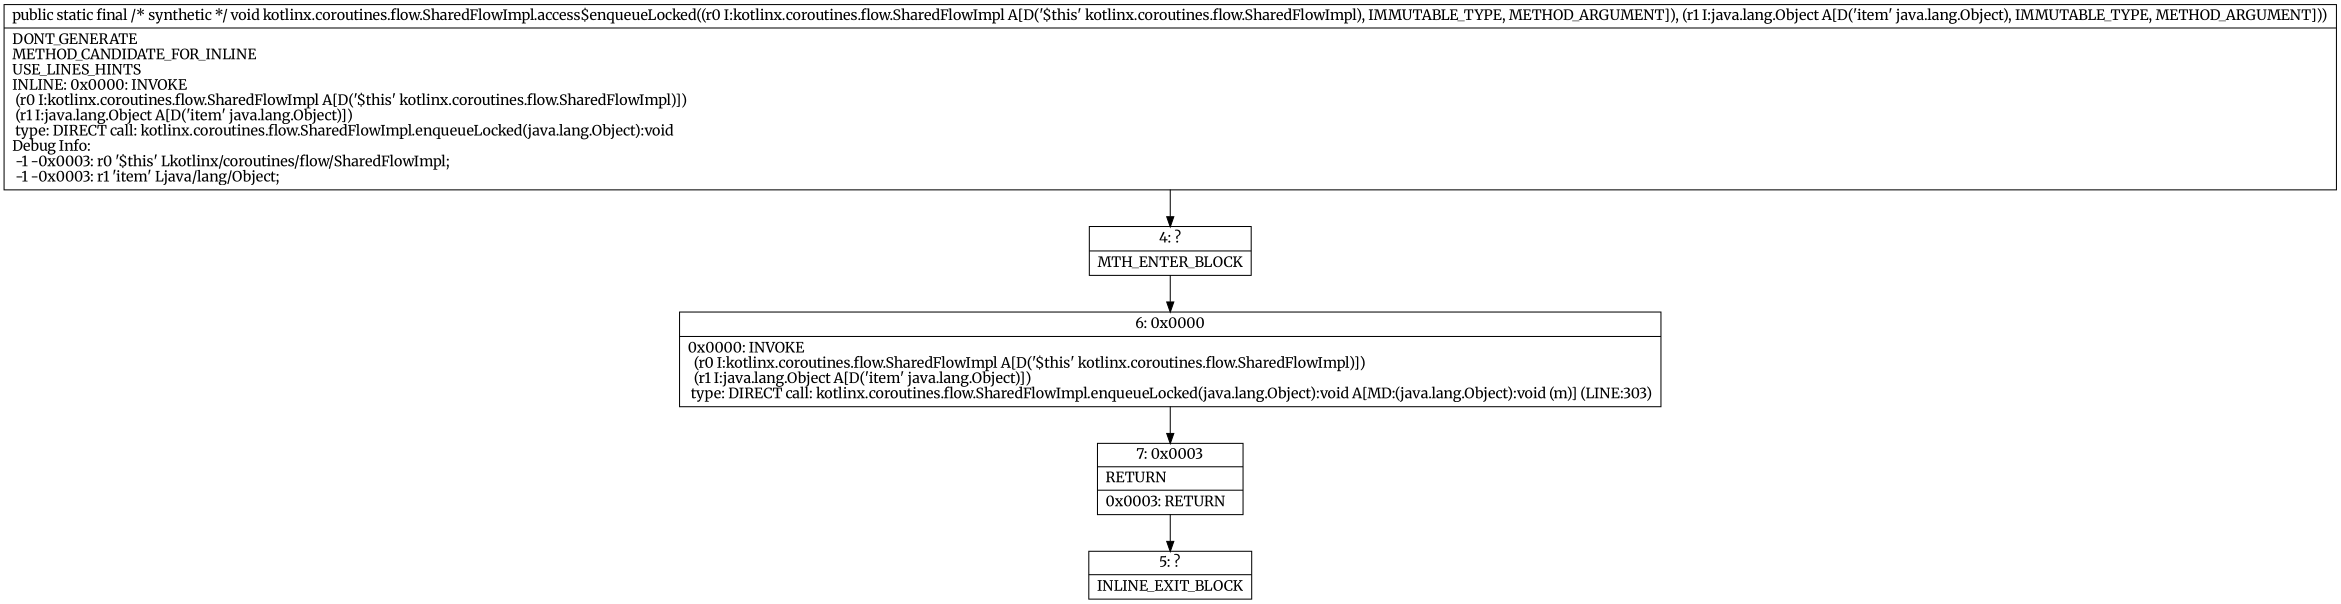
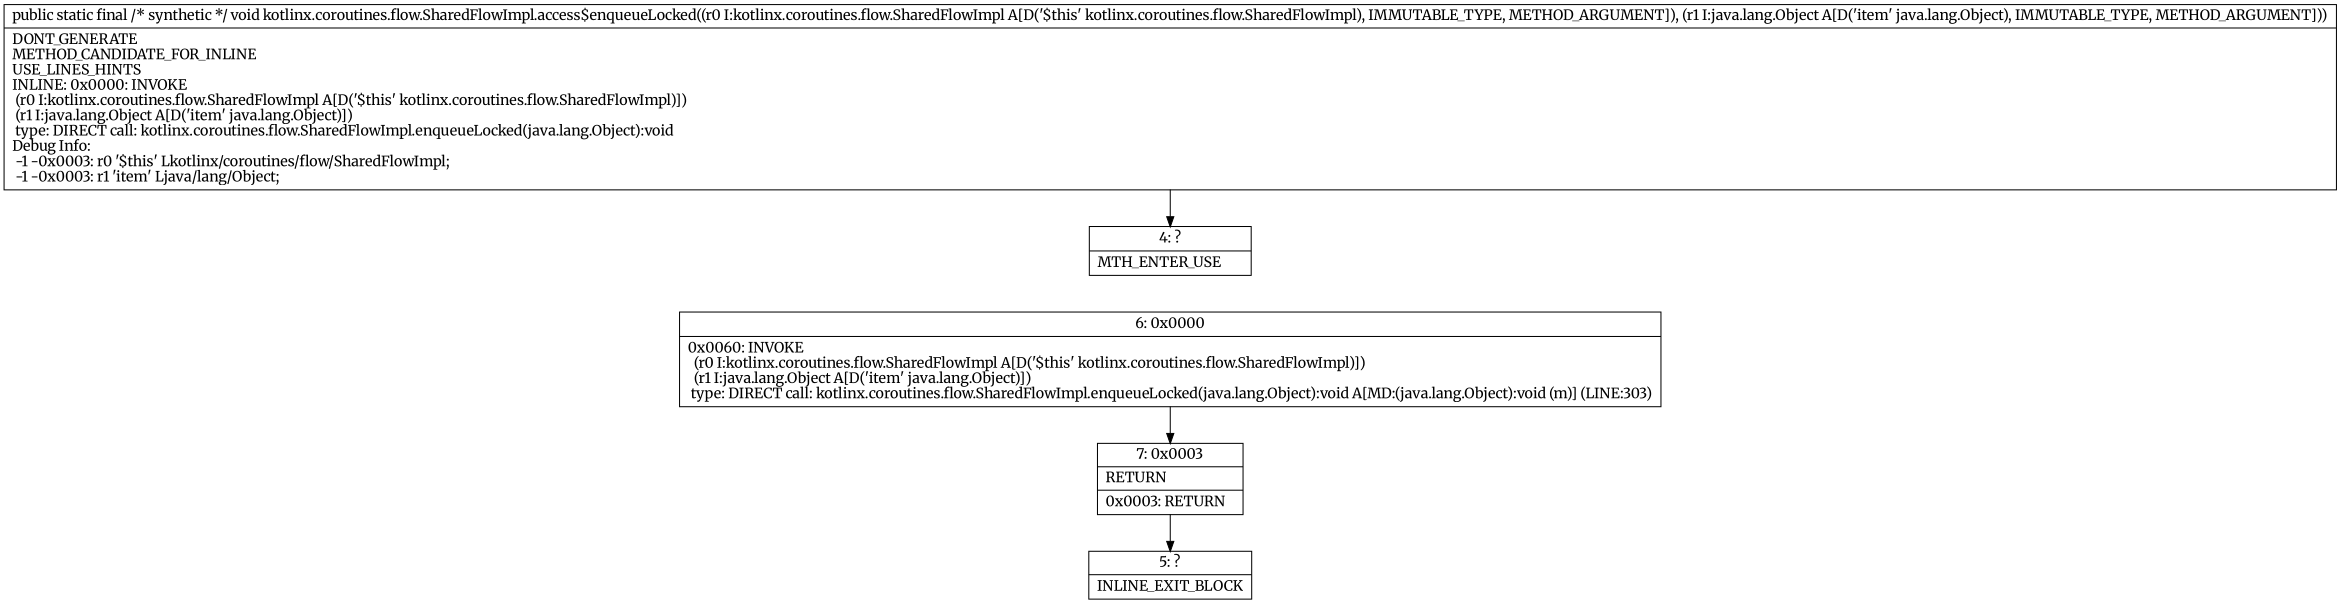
(1170, 263) -> (1160, 263)
(1170, 288) -> none
(749, 348) -> (749, 348)
